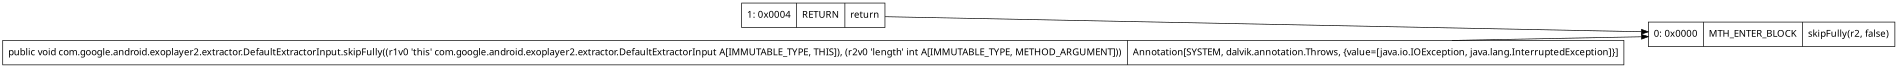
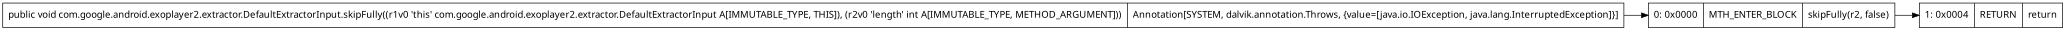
(1263, 24) -> (1904, 15)
